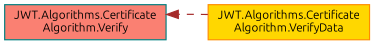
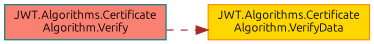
(193, 14) -> (181, 30)
